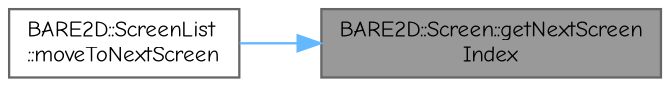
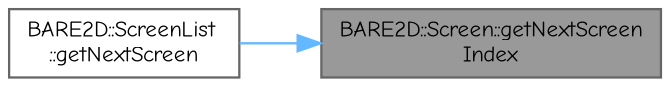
(124, 43) -> (124, 43)
